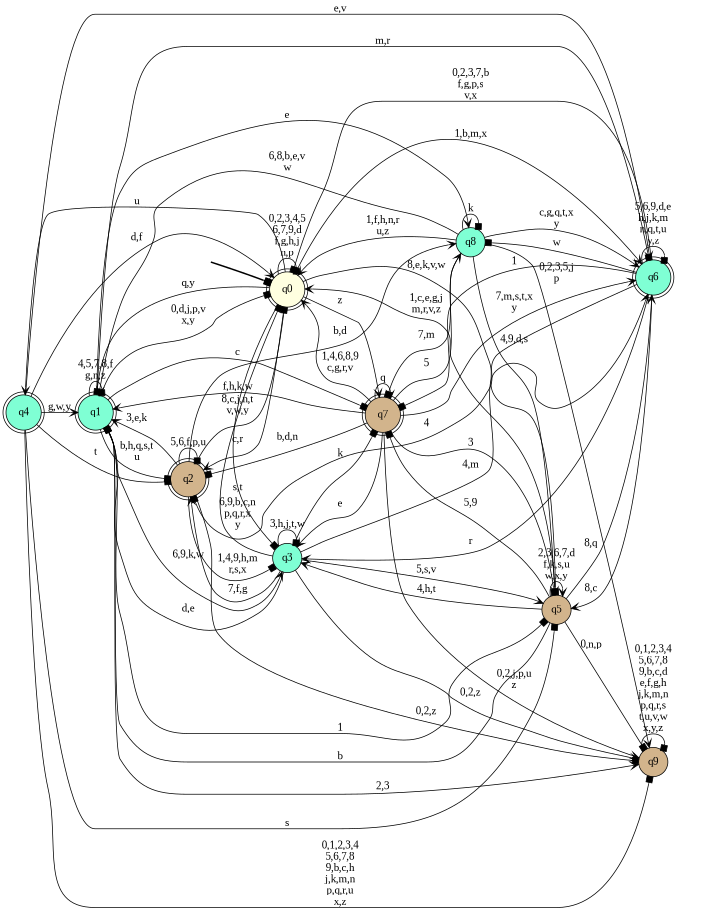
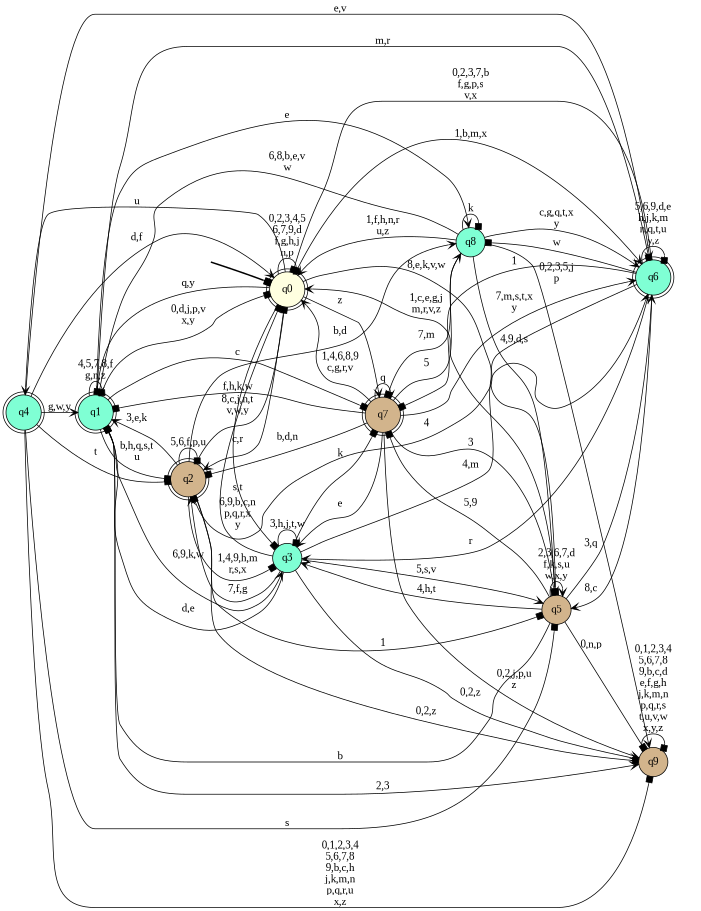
(255, 394) -> (255, 394)
(591, 543) -> (591, 543)
(223, 734) -> (317, 647)
